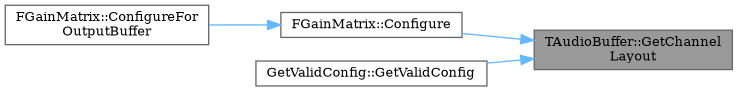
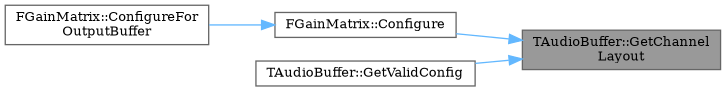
(371, 74) -> (366, 74)
